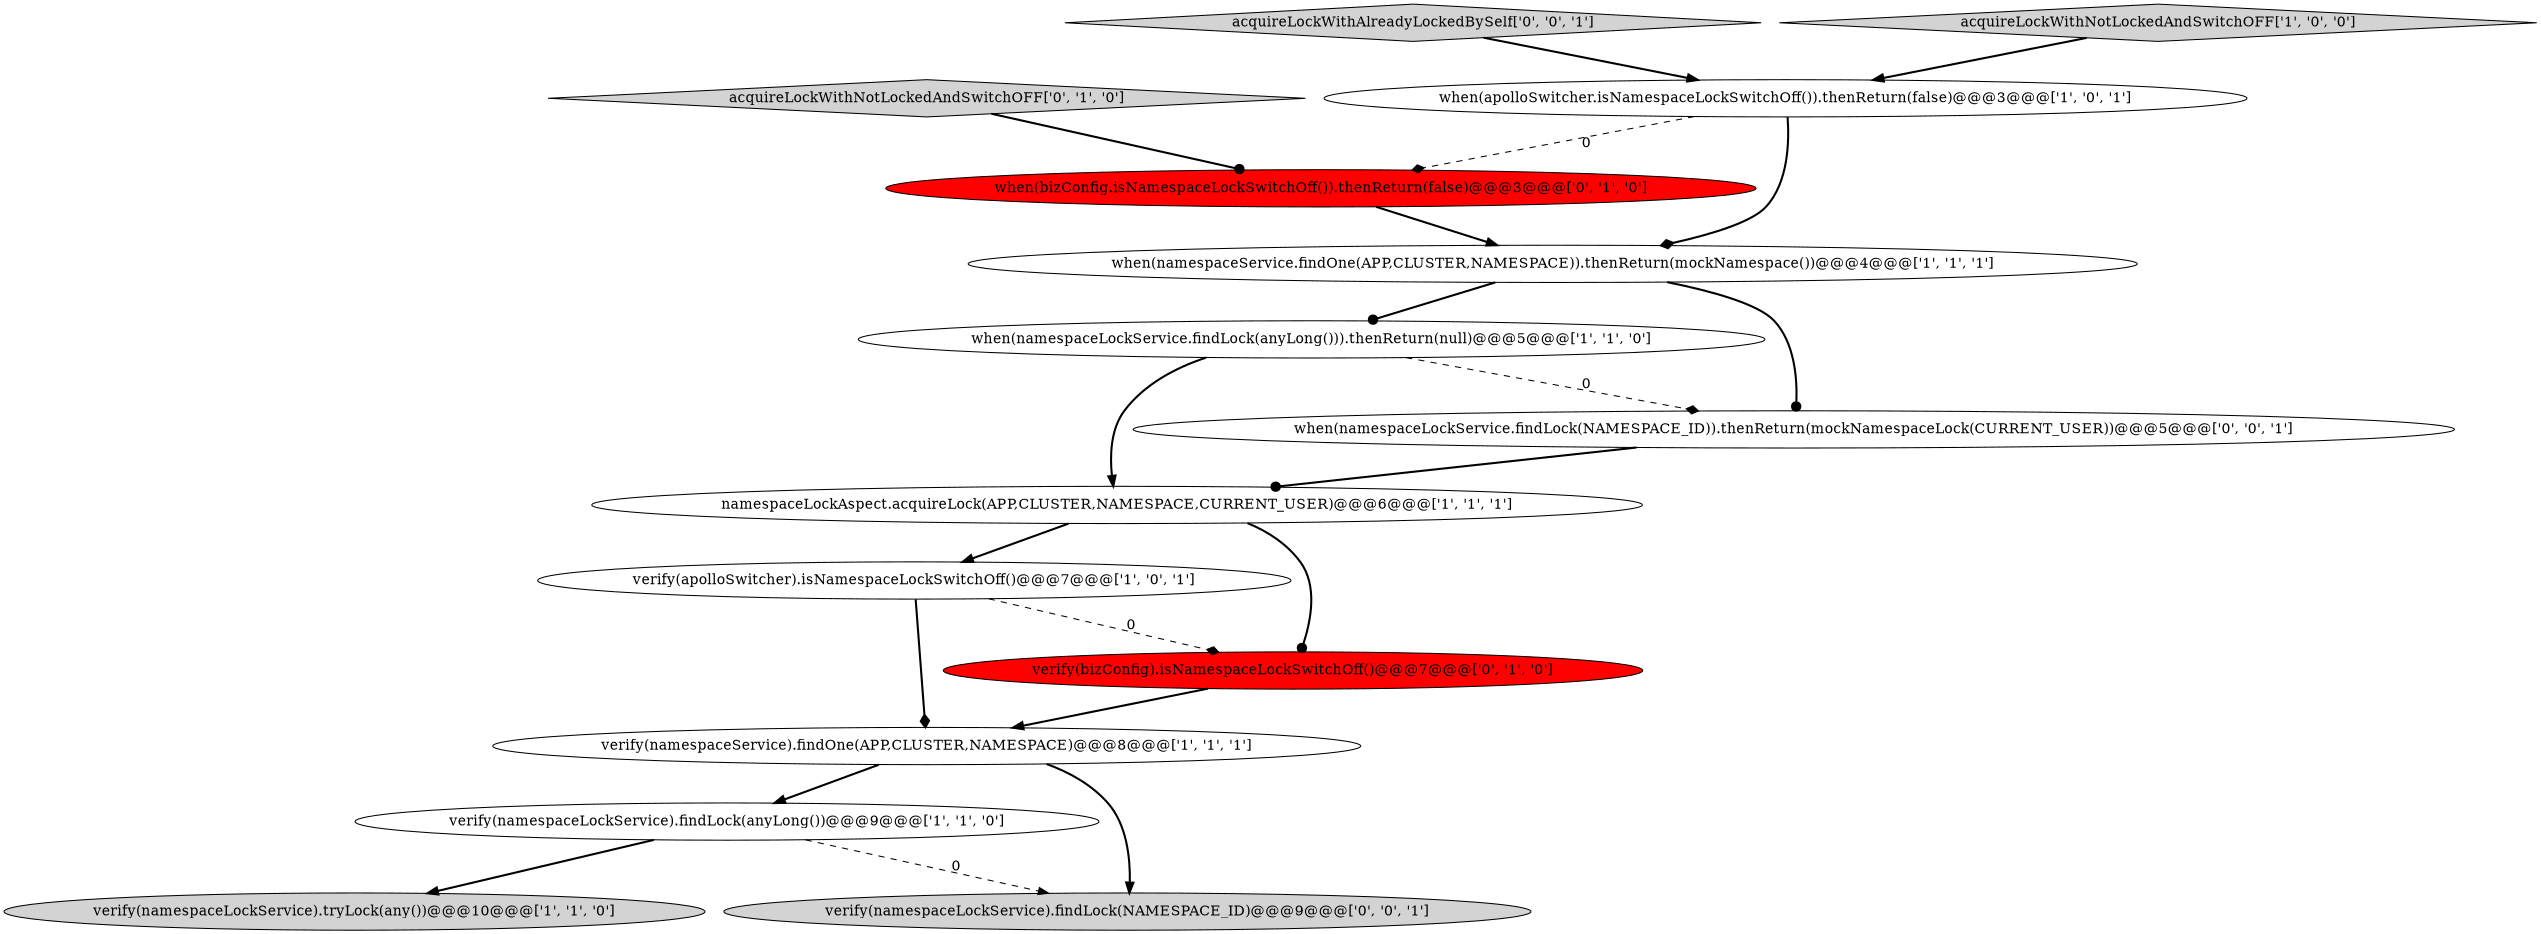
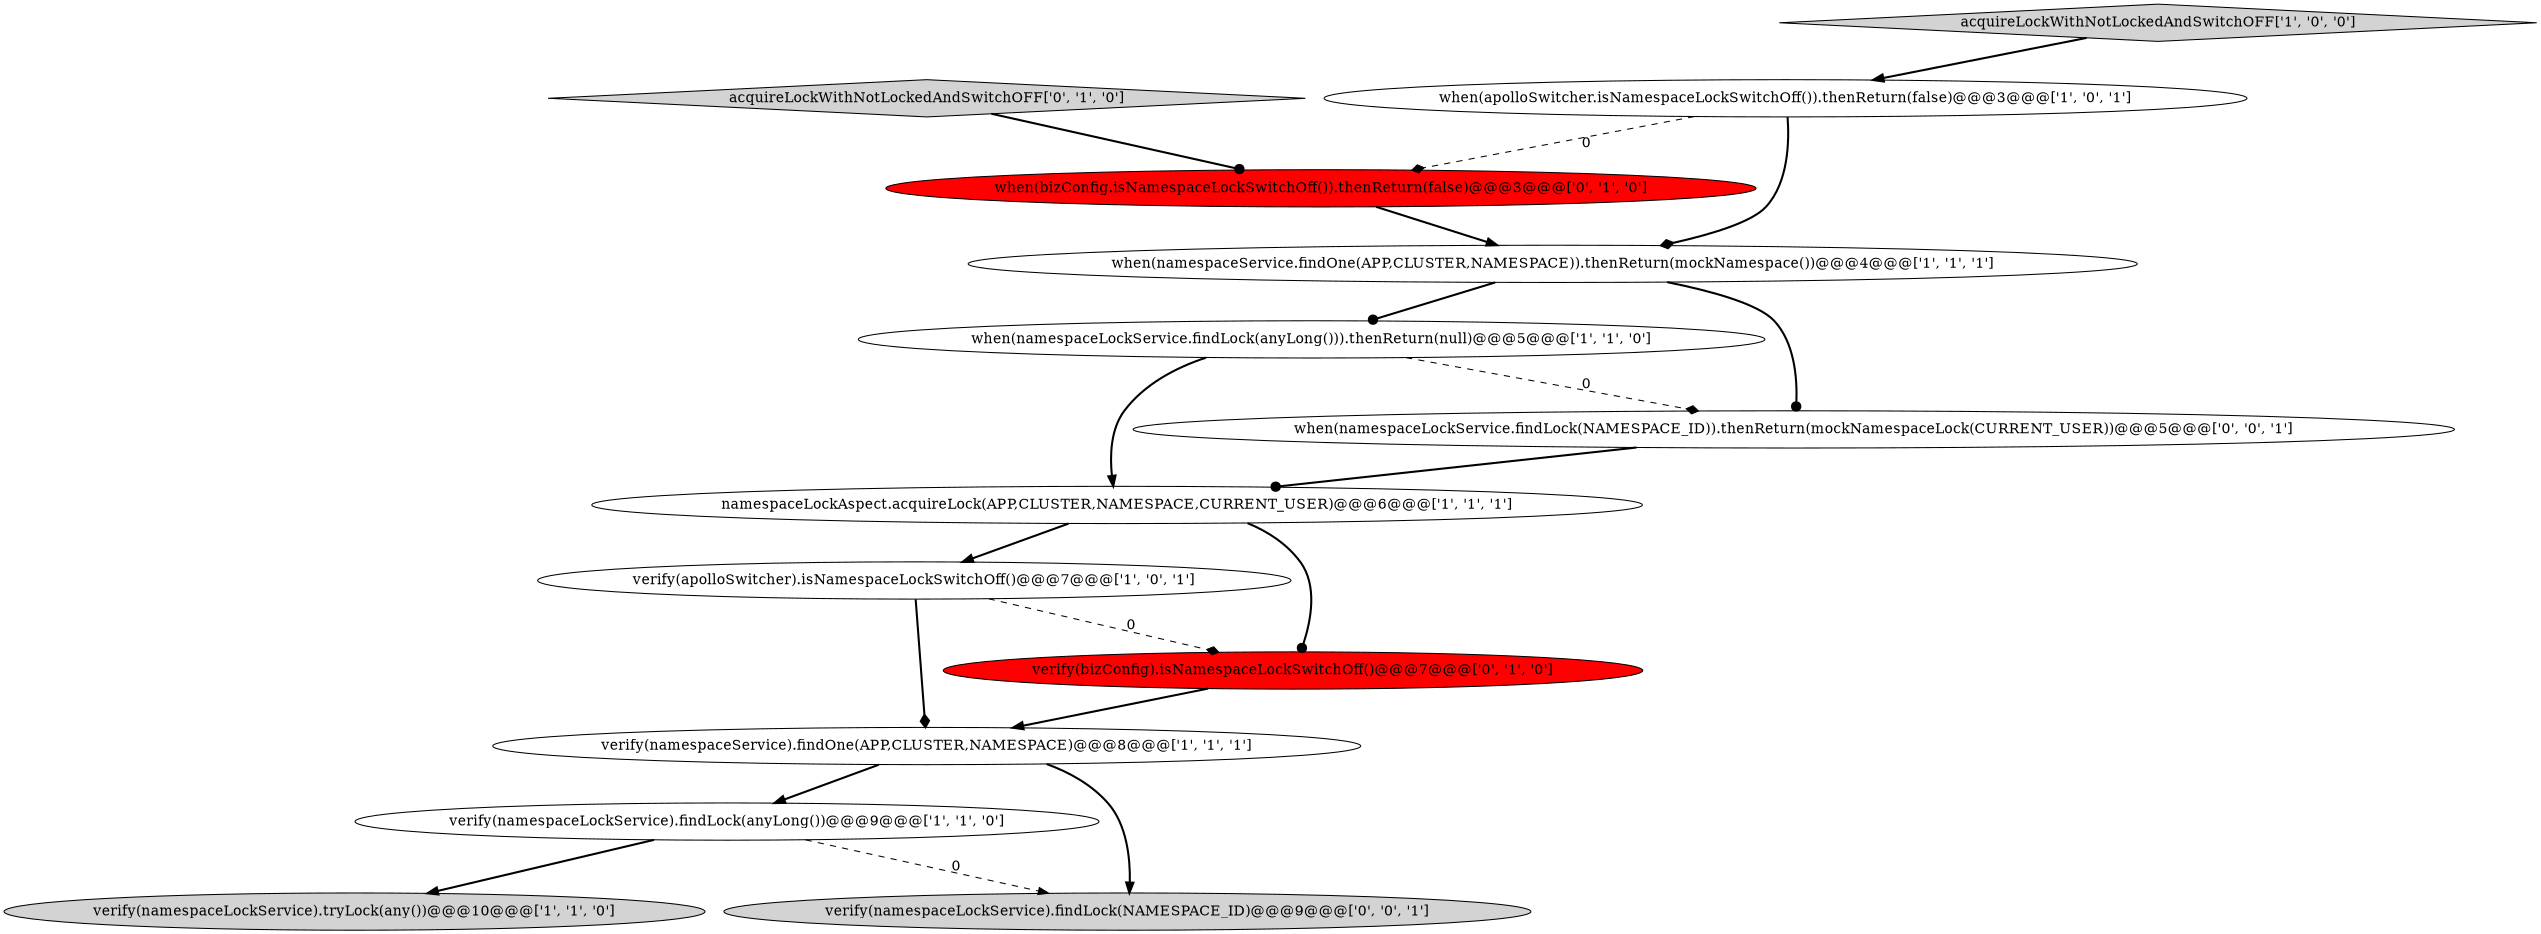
(1413, 23) -> none
